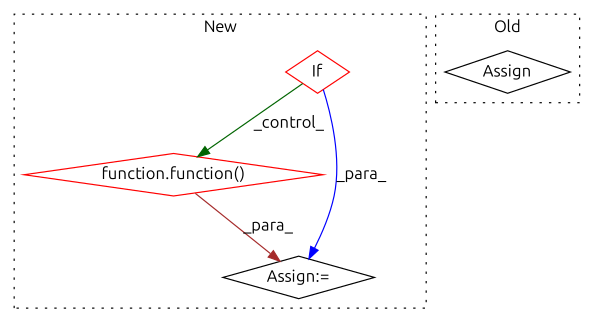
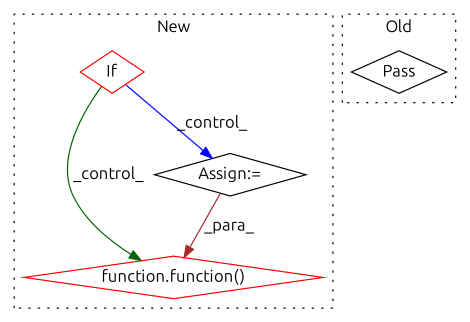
(508, 72) -> (399, 72)
(362, 175) -> (212, 123)
(233, 224) -> (205, 220)
